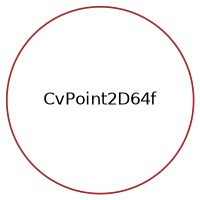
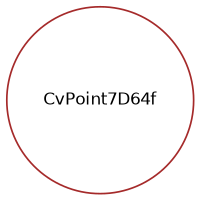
(100, 100) -> (100, 100)
